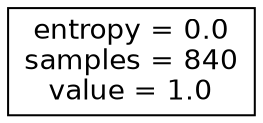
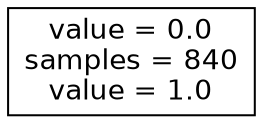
(131, 62) -> (131, 62)
